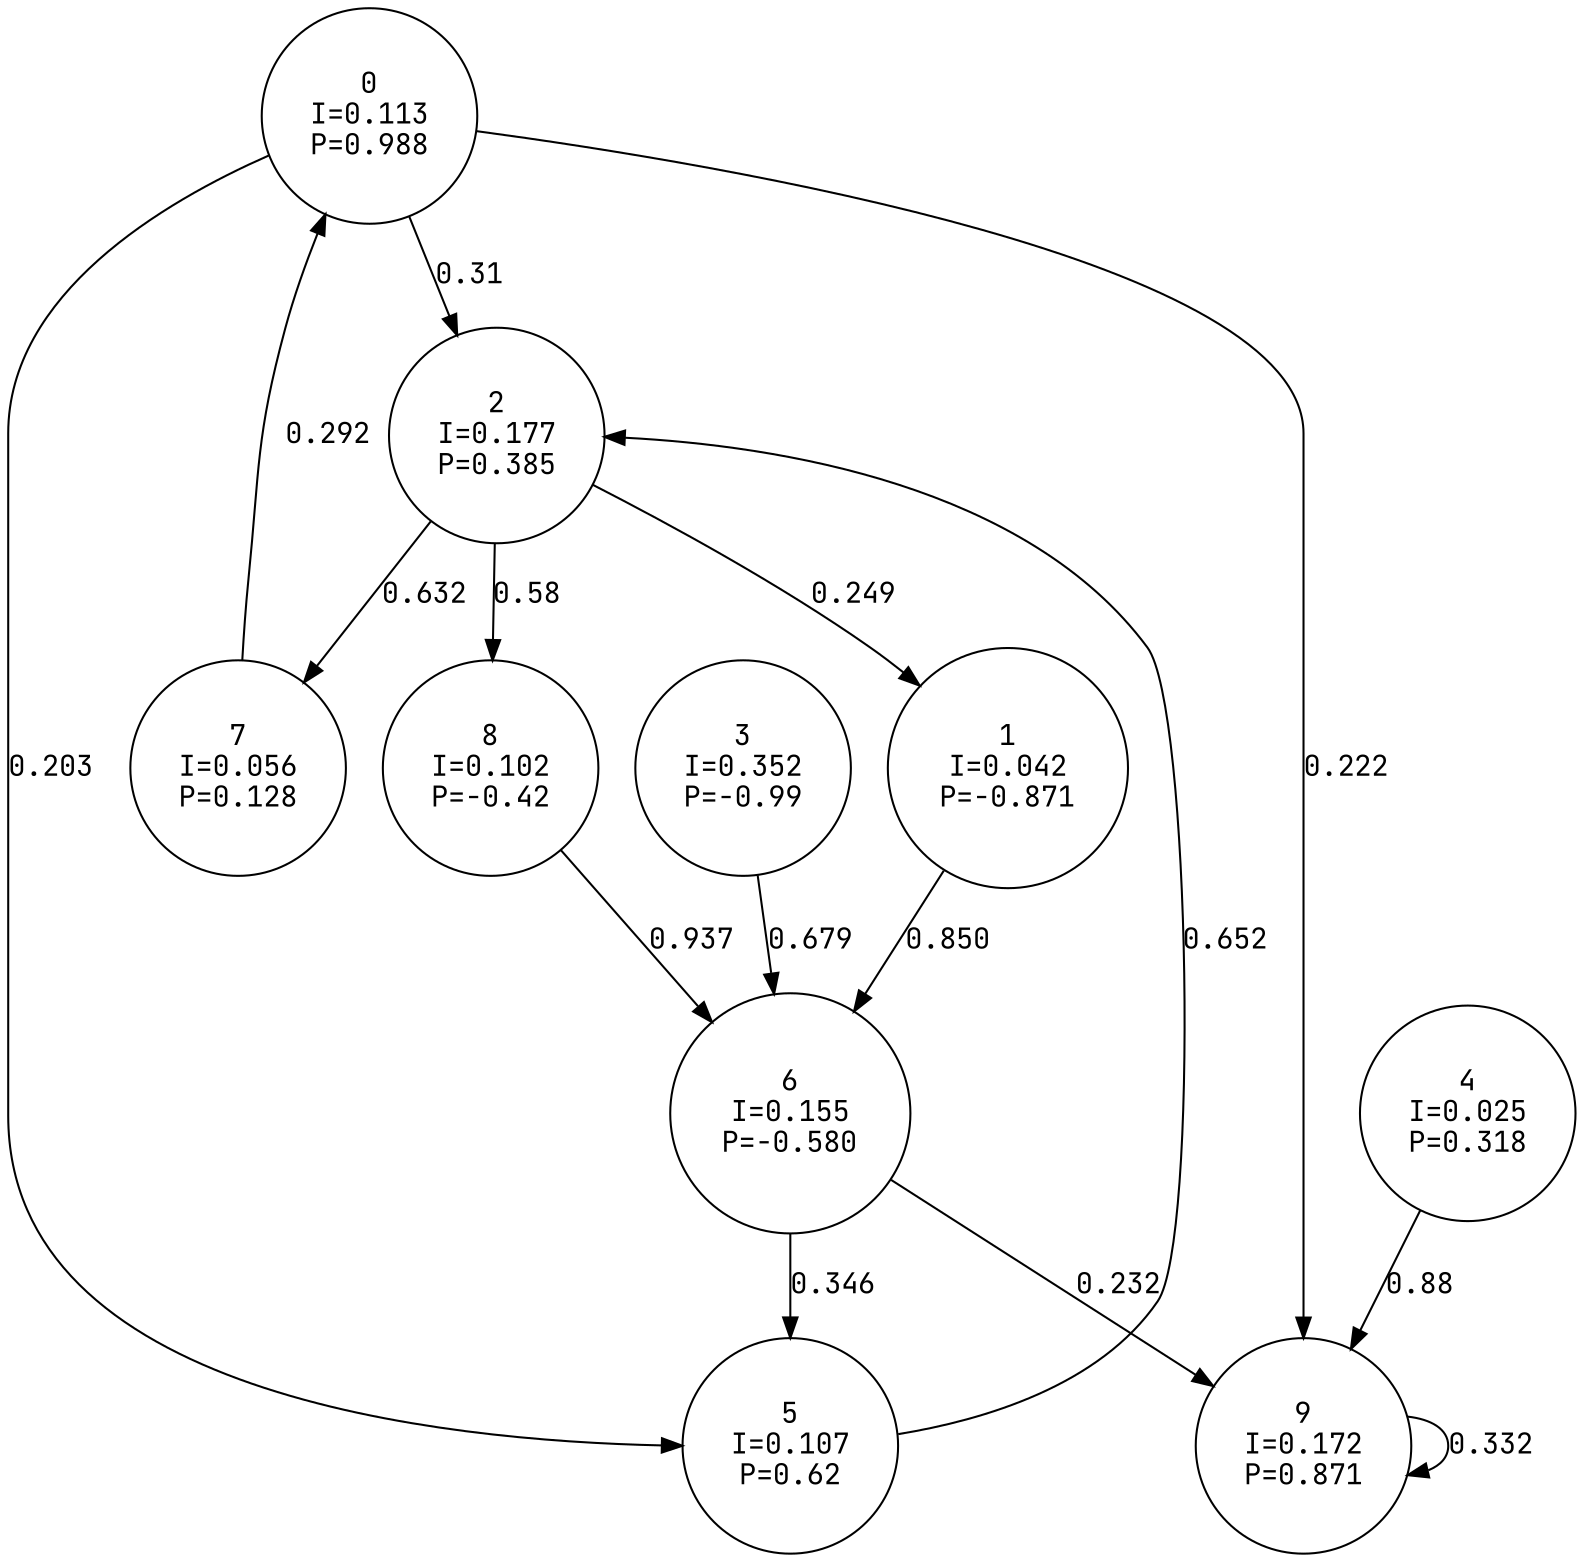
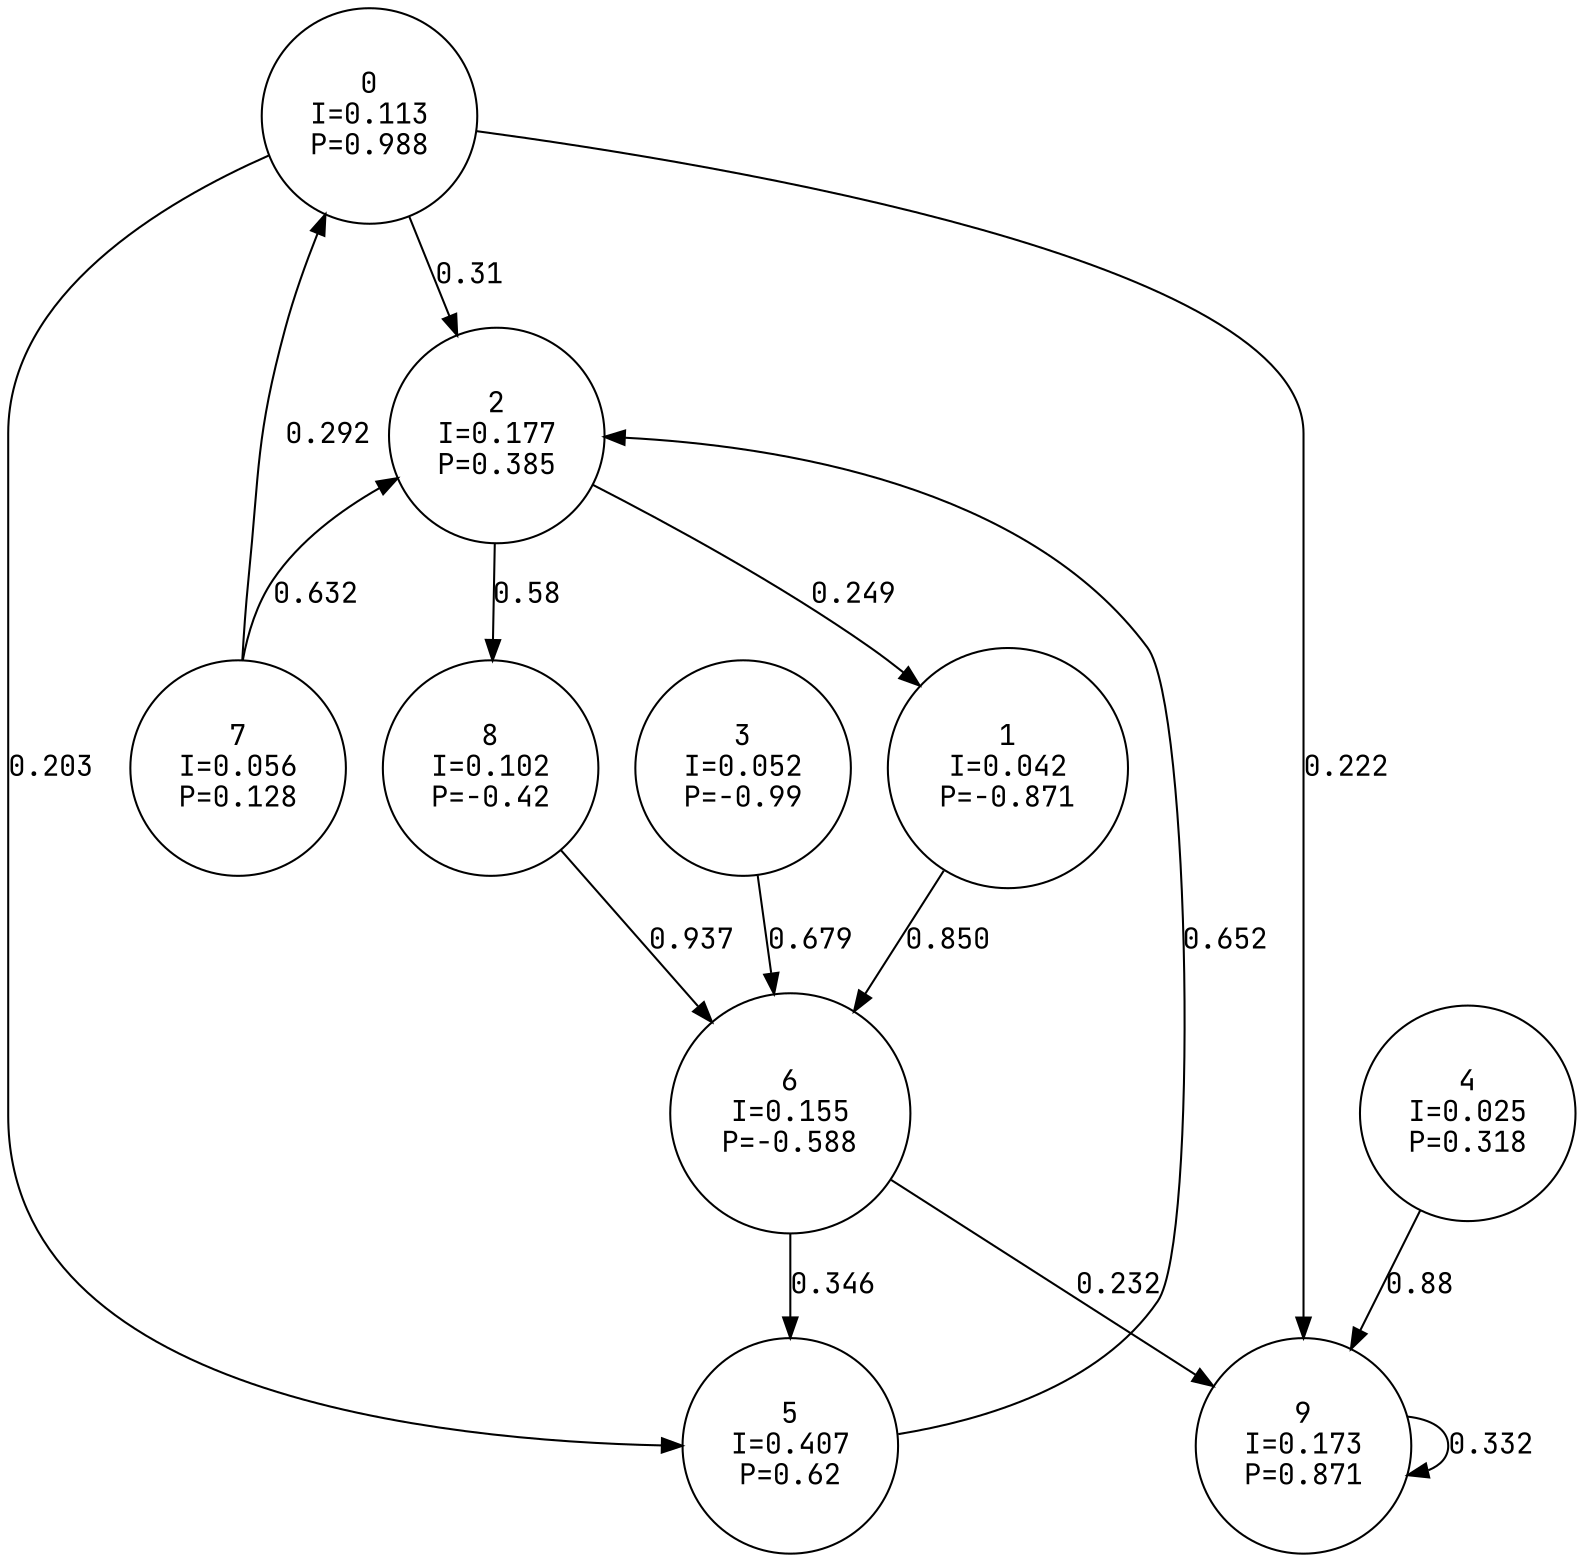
(374, 594) -> (290, 558)
(743, 768) -> (743, 768)
(790, 1113) -> (790, 1113)
(790, 1446) -> (790, 1446)
(1304, 1446) -> (1304, 1446)
